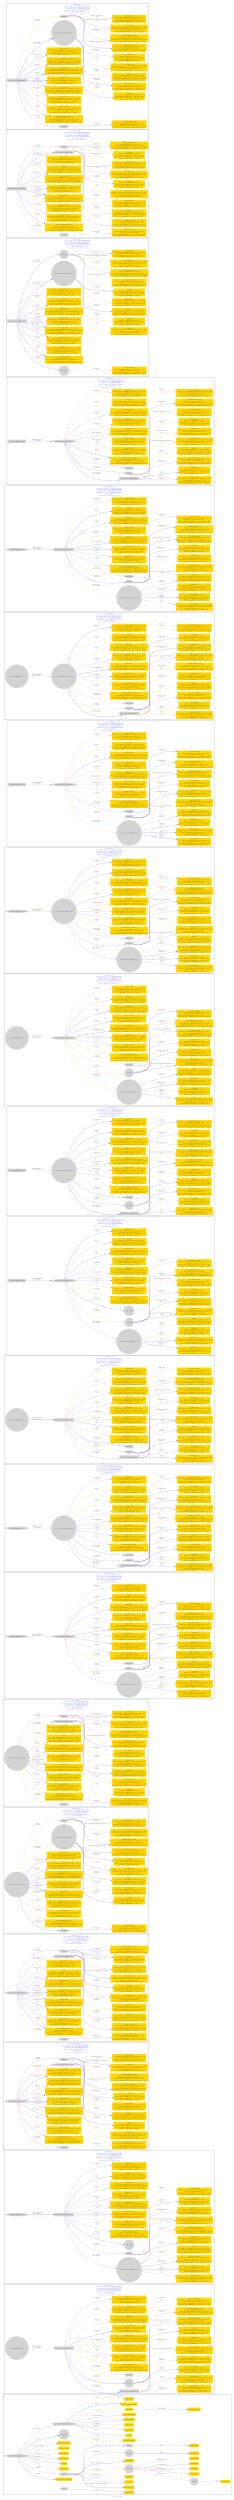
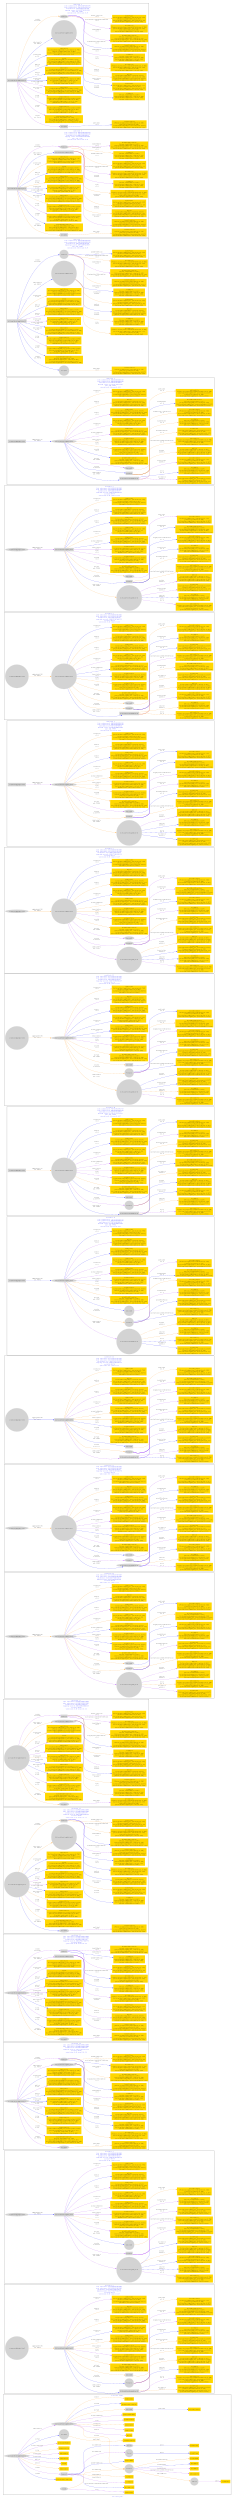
(129, 2409) -> (129, 2409)
